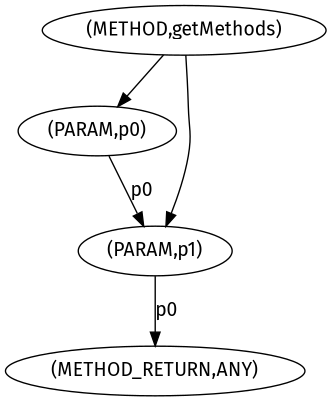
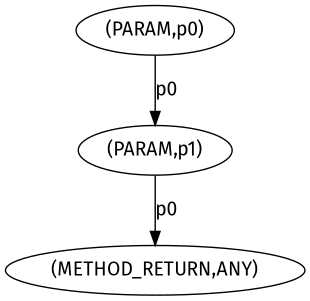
(184, 30) -> none
